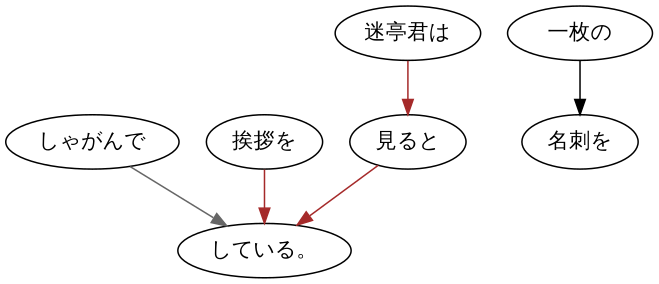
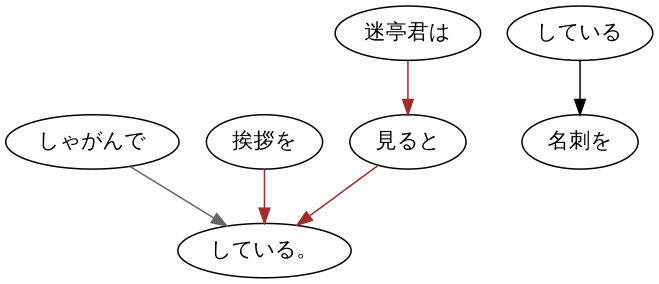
(580, 33) -> (580, 33)
